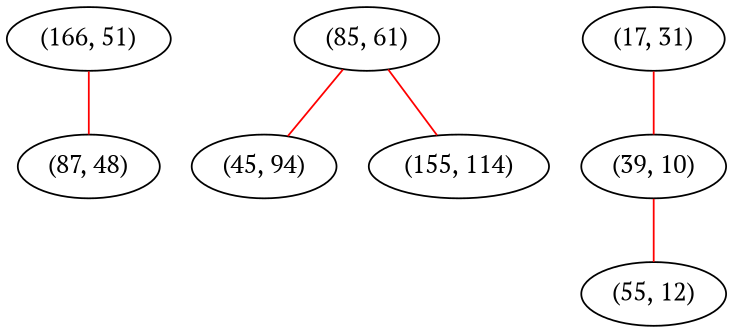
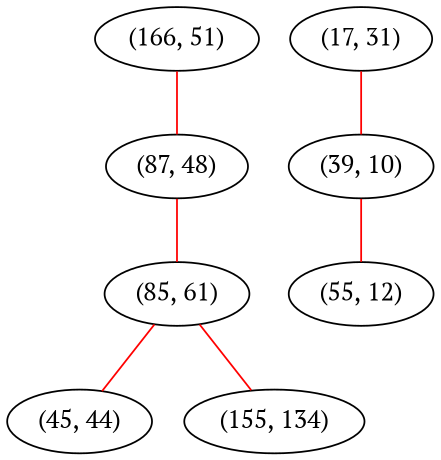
(264, 166) -> (80, 421)
(459, 166) -> (274, 421)
none -> (177, 230)
